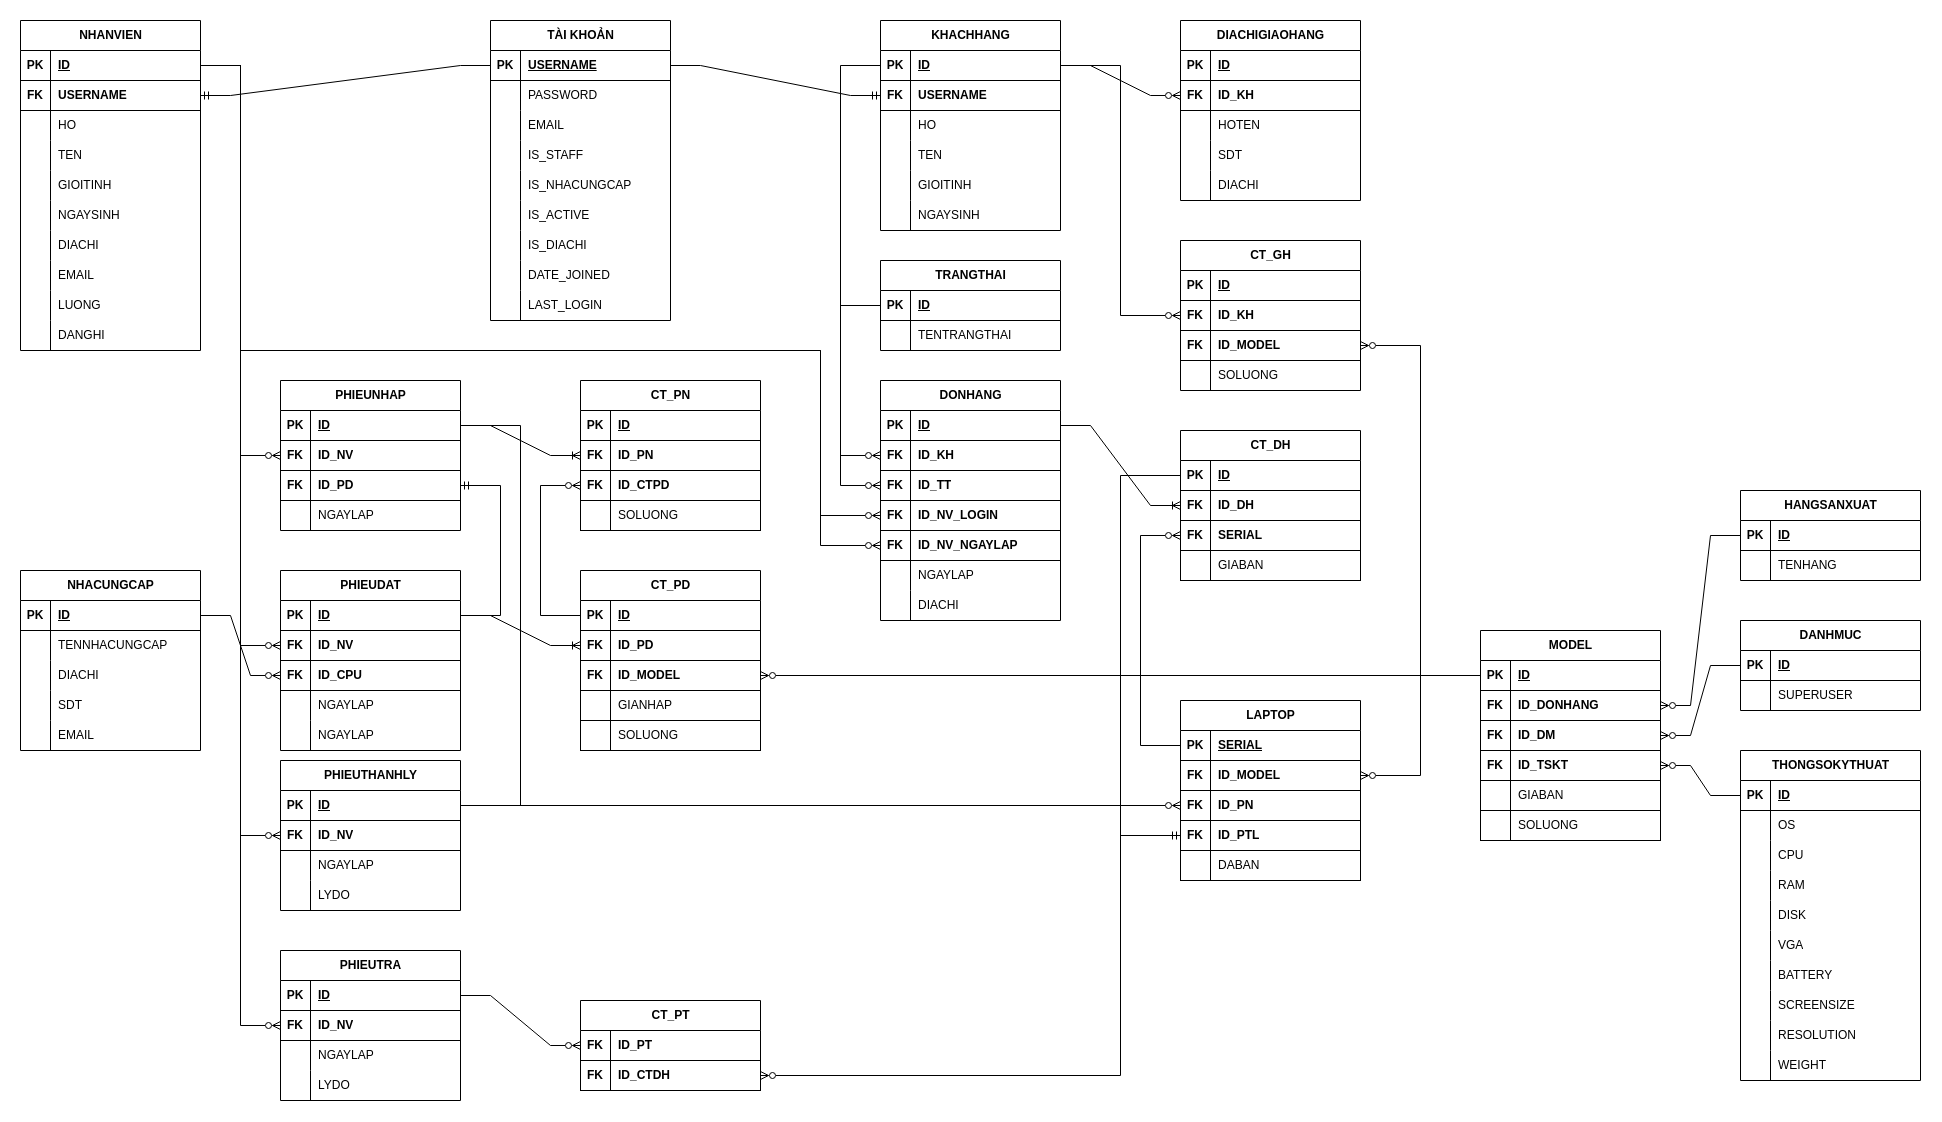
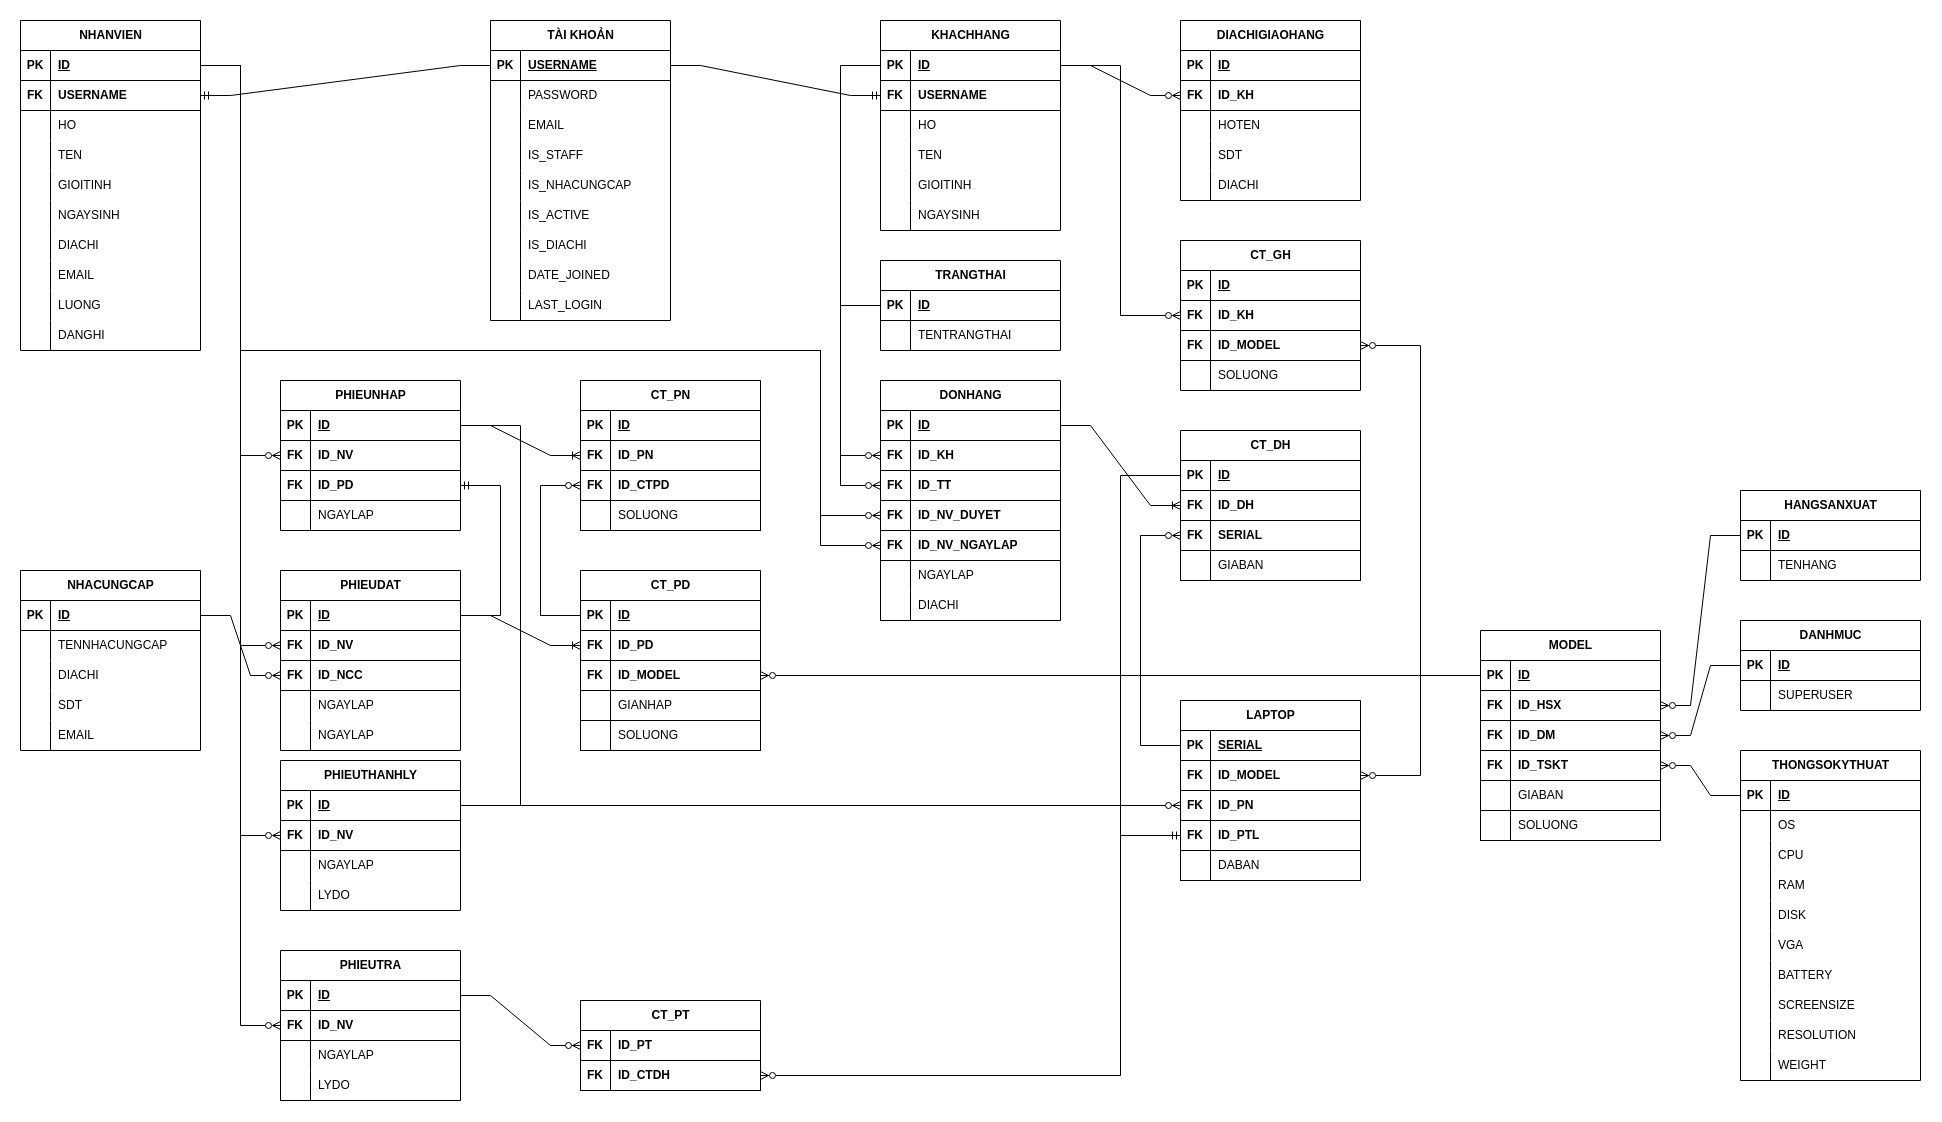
(955, 516) -> (955, 516)
(339, 676) -> (339, 676)
(1552, 706) -> (1539, 706)
